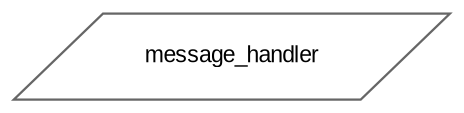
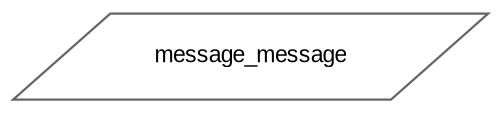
(232, 57) -> (251, 57)
